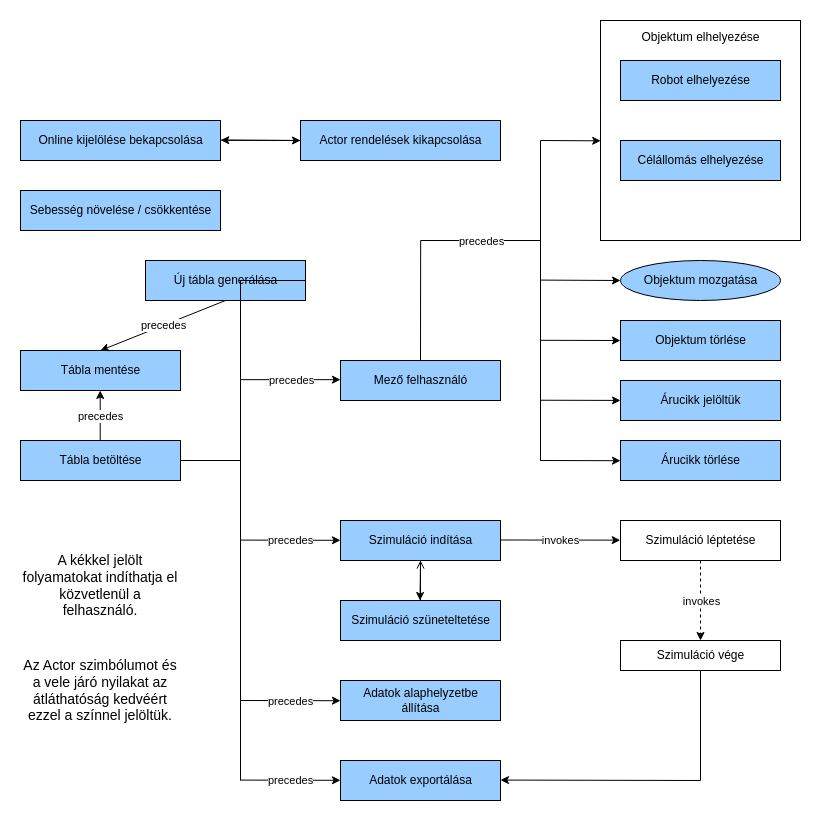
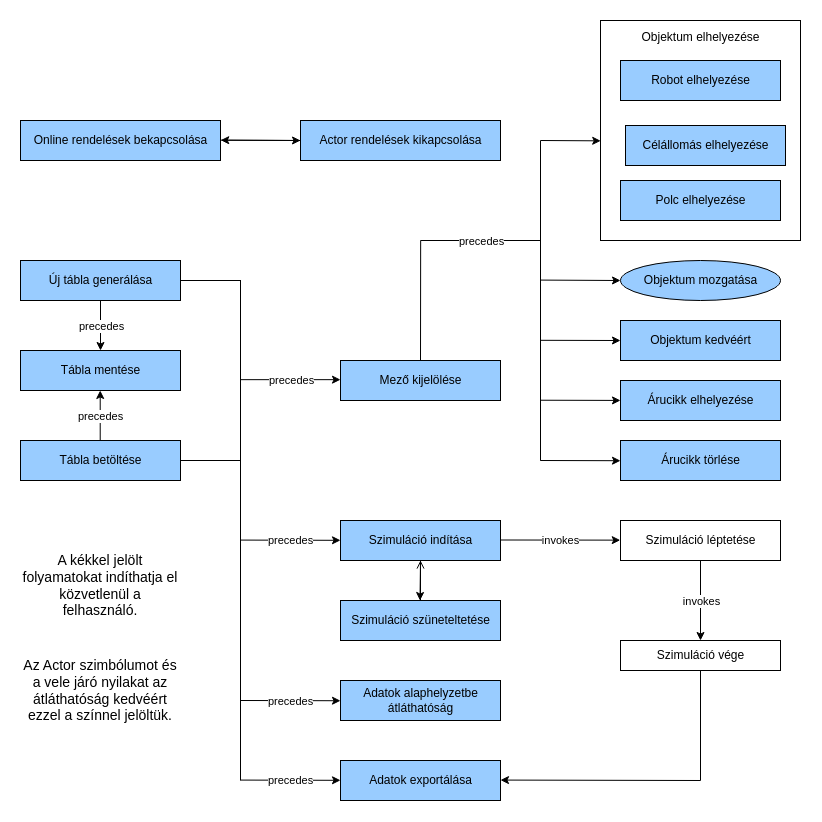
(121, 141) -> (121, 141)
(701, 161) -> (706, 146)
none -> (701, 201)
(121, 211) -> none
(226, 281) -> (101, 281)
(701, 341) -> (701, 341)
(421, 381) -> (421, 381)
(701, 401) -> (701, 401)
(701, 579) -> (701, 579)
(421, 701) -> (421, 701)
